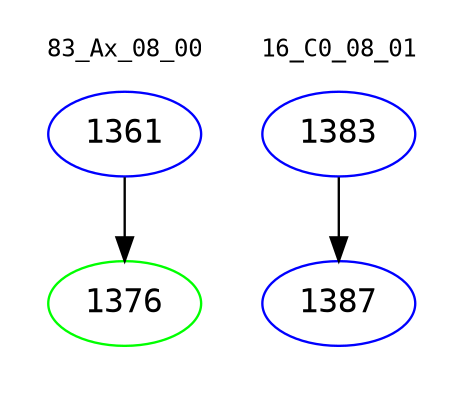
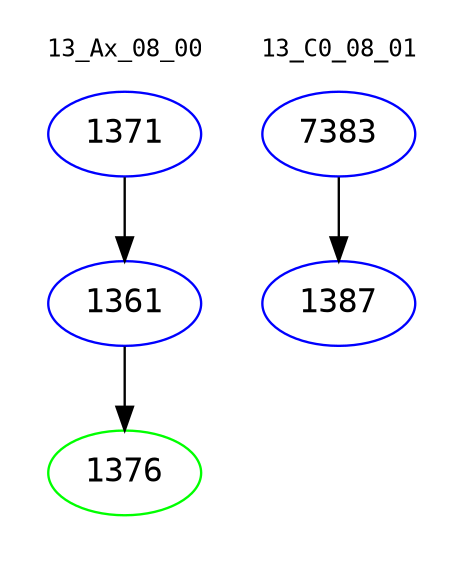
(126, 51) -> (126, 51)
(340, 51) -> (340, 51)
none -> (125, 134)
(339, 134) -> (339, 134)
